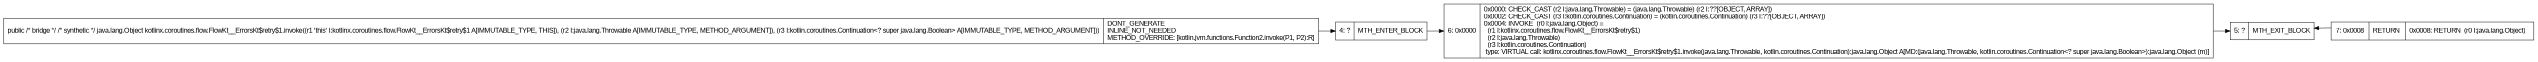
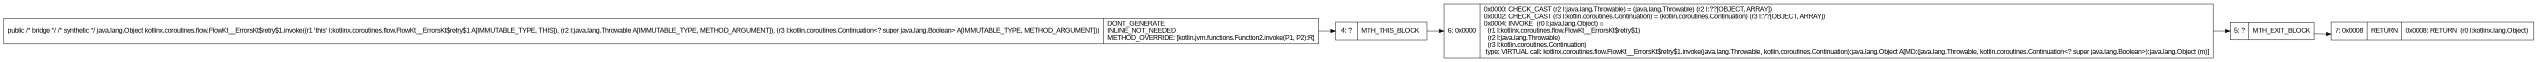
(2325, 28) -> (2320, 34)
(1391, 31) -> (1390, 31)
(2468, 31) -> (2468, 31)
